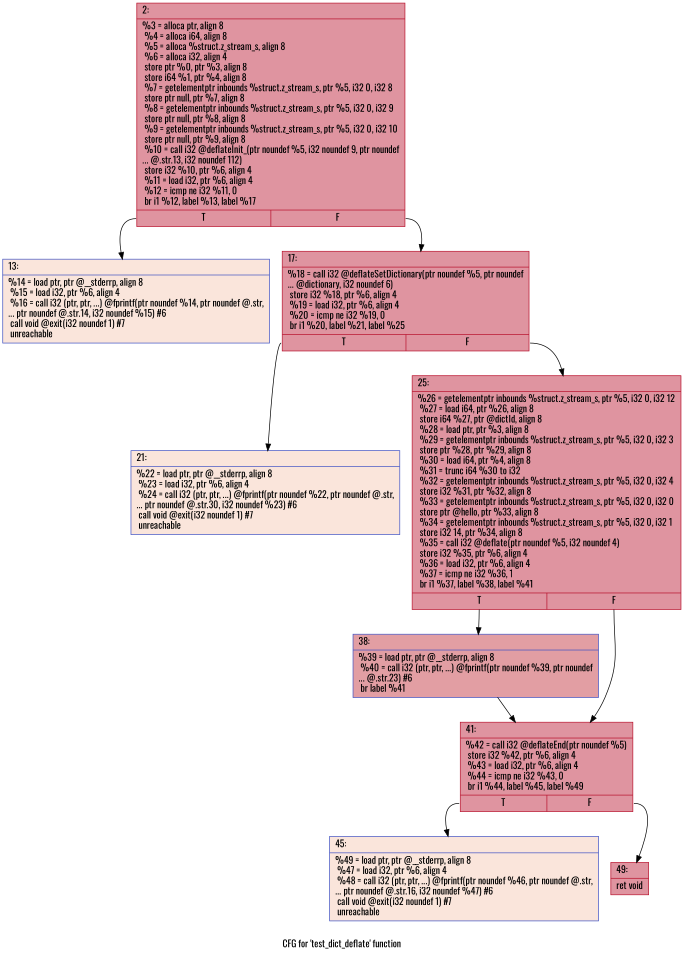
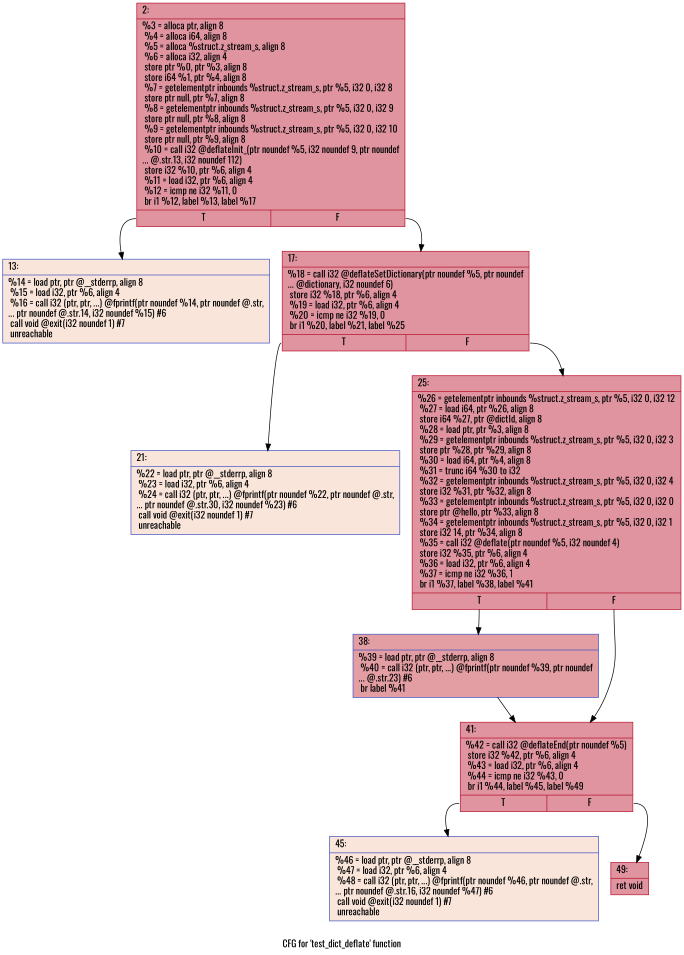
(403, 861) -> (403, 861)
